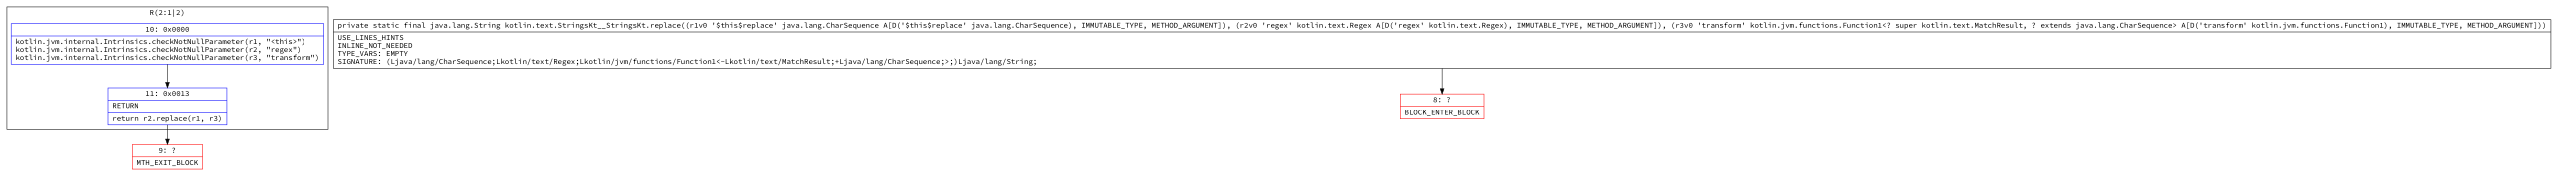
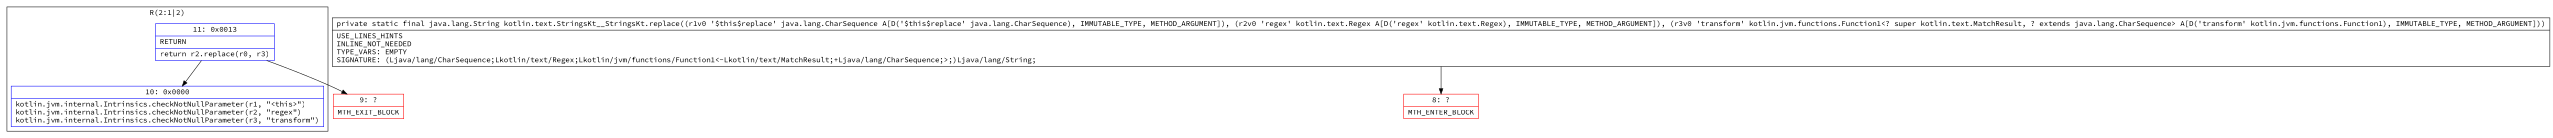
(167, 73) -> (193, 71)
(1442, 112) -> (1441, 112)
(167, 118) -> (215, 54)
